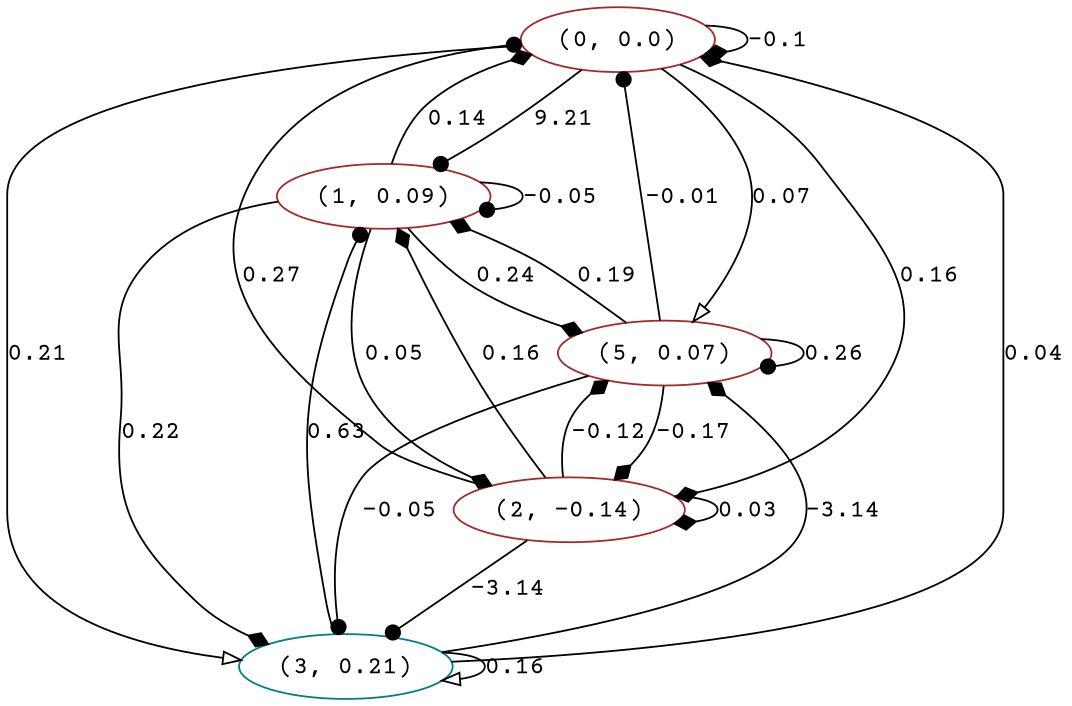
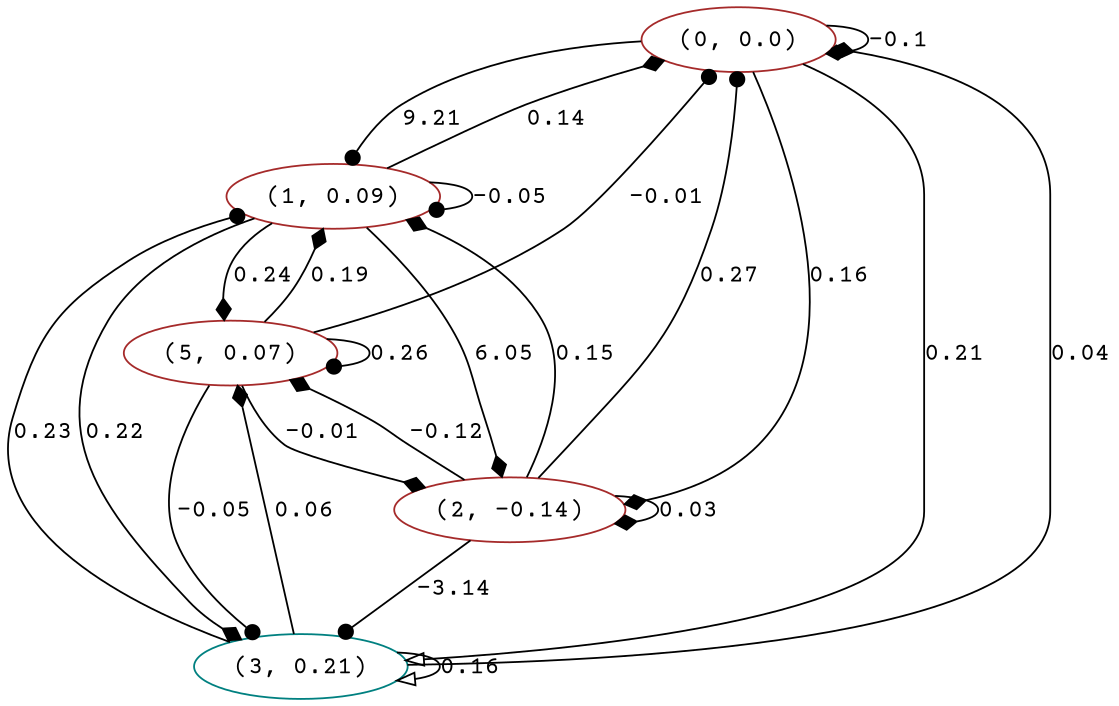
(749, 177) -> none
(395, 353) -> (504, 353)
(512, 353) -> (585, 353)
(337, 431) -> (43, 431)
(694, 431) -> (322, 431)
(843, 510) -> (304, 510)
